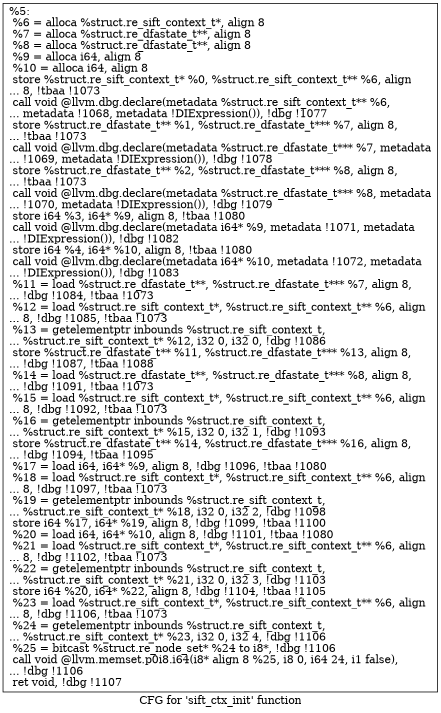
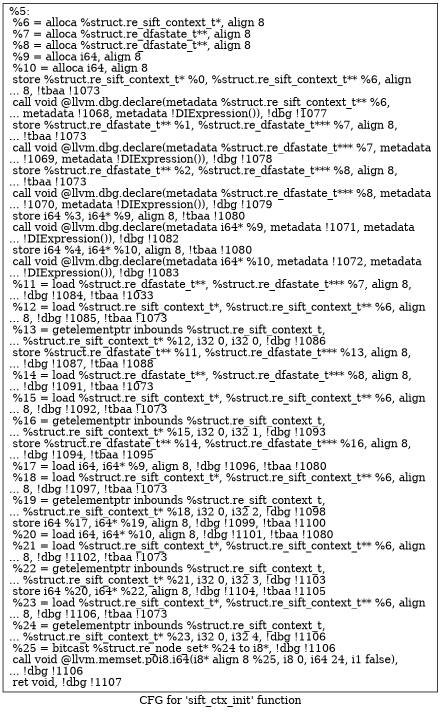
(82, 296) -> (82, 296)
